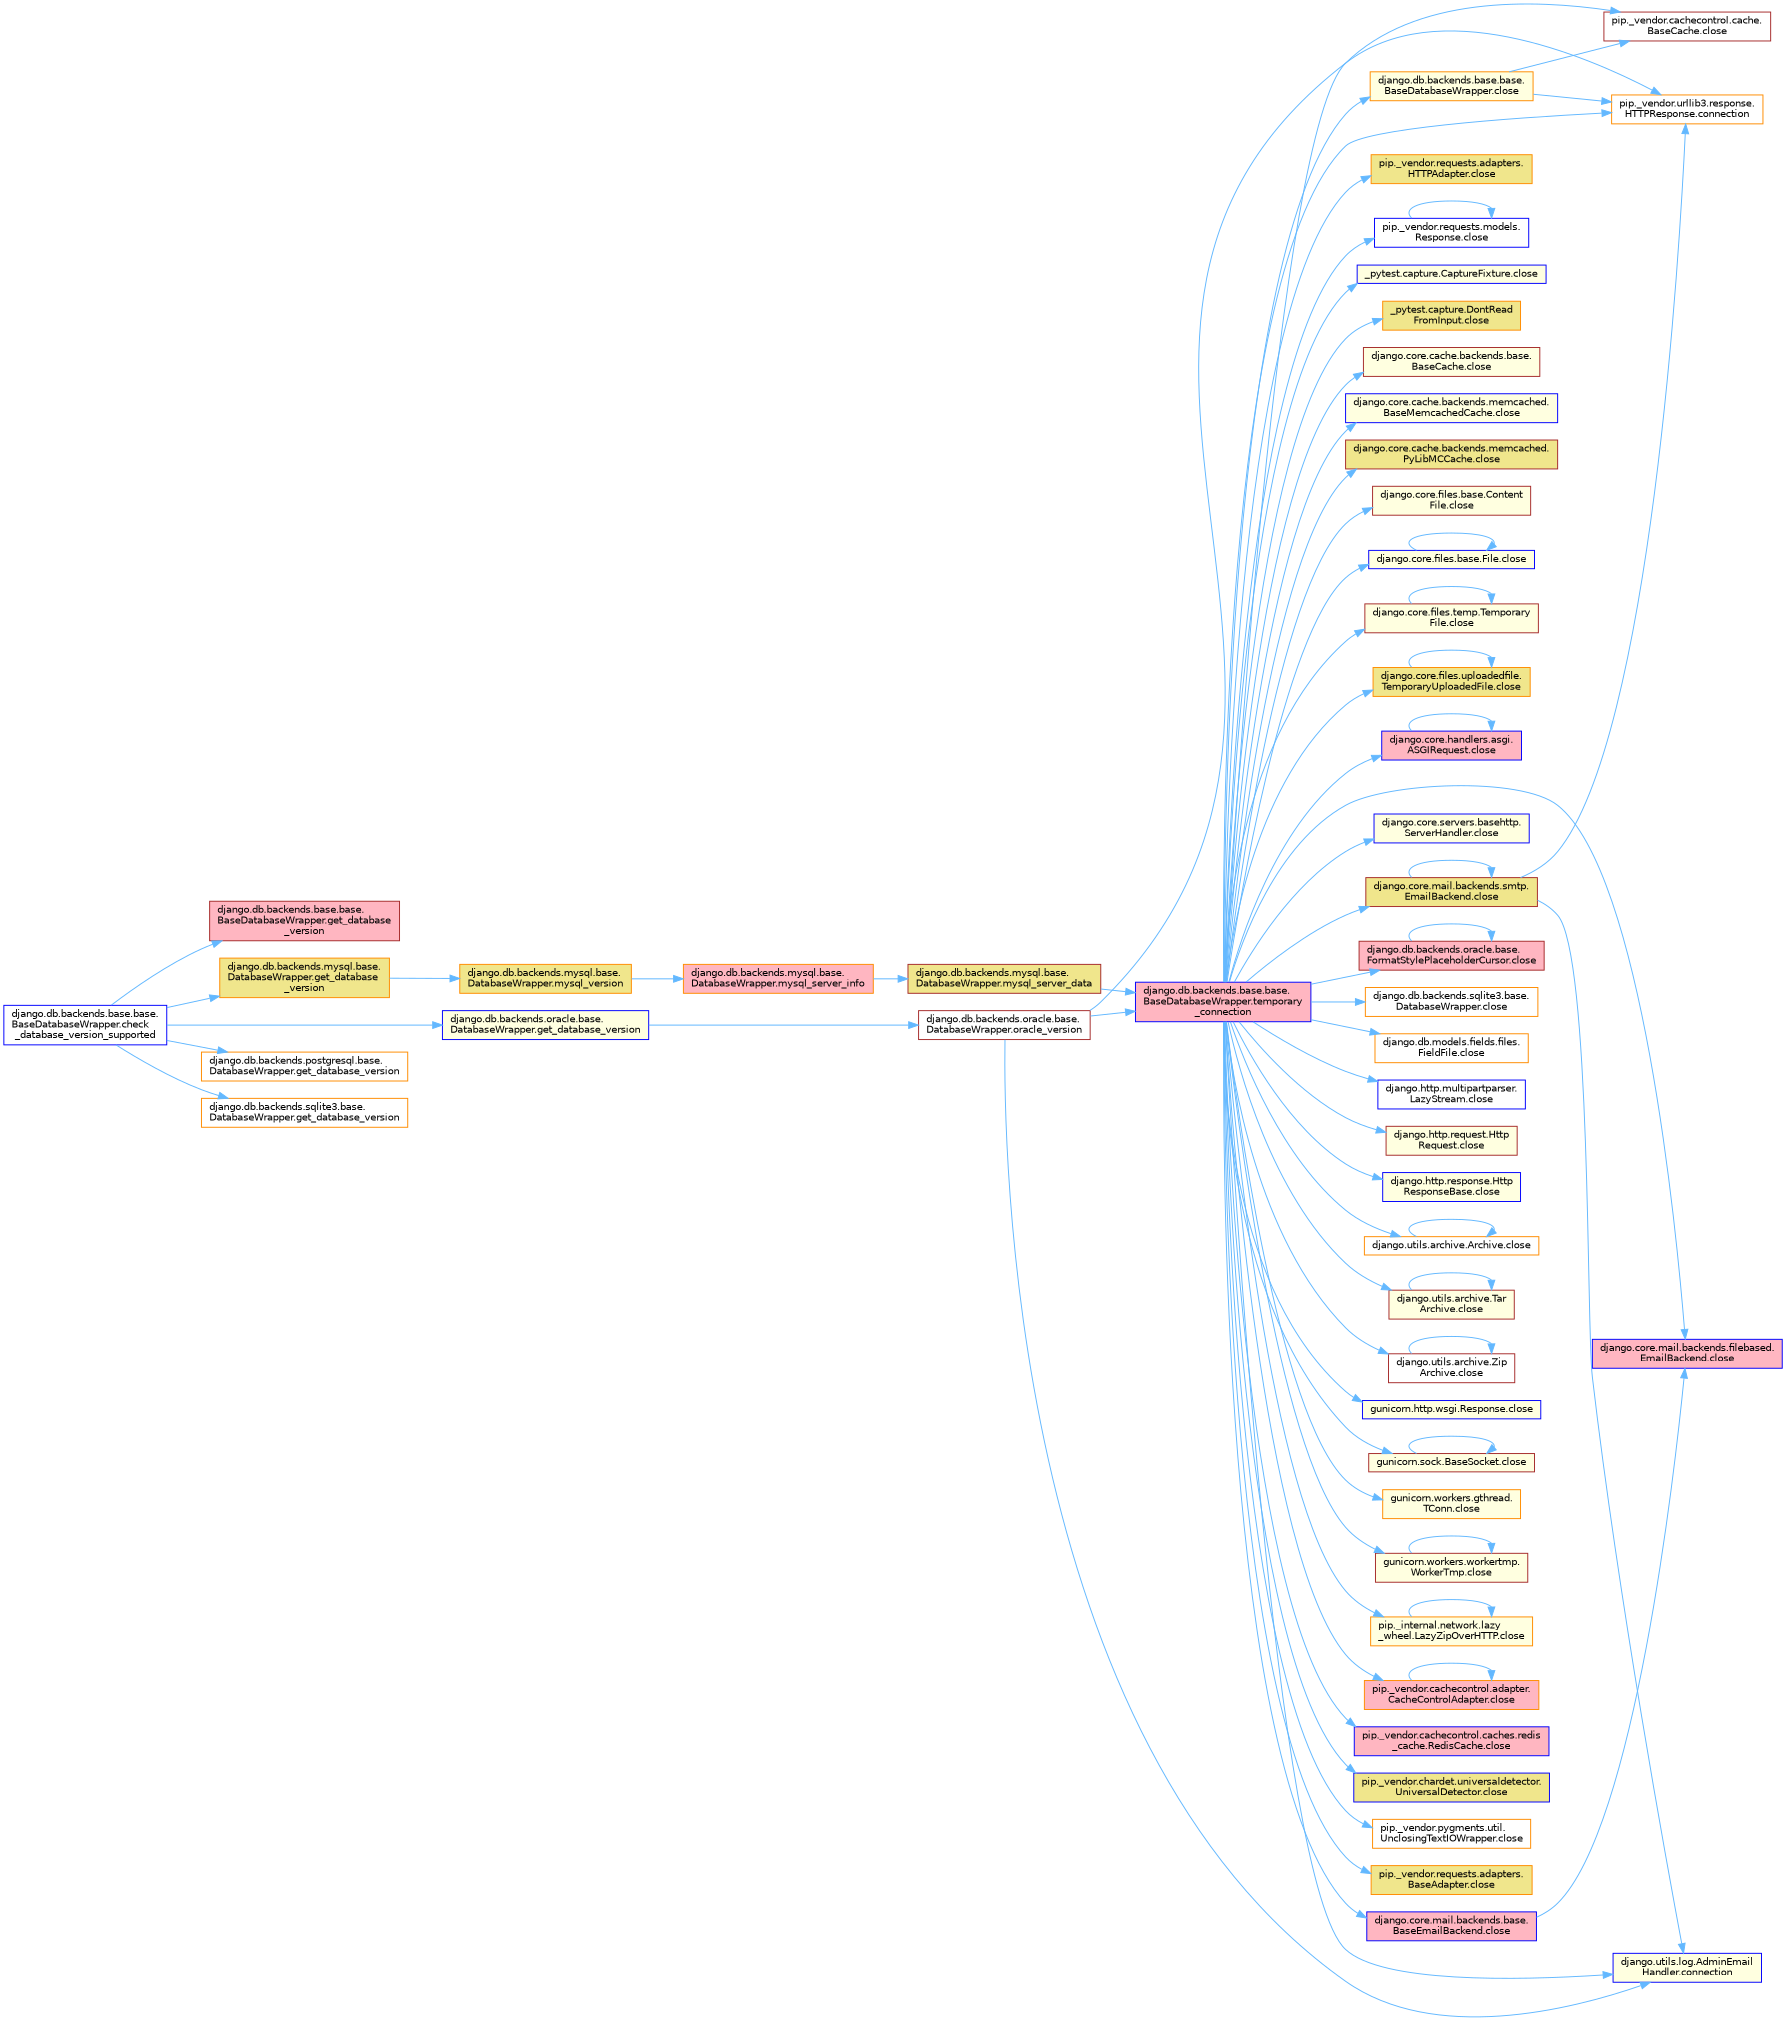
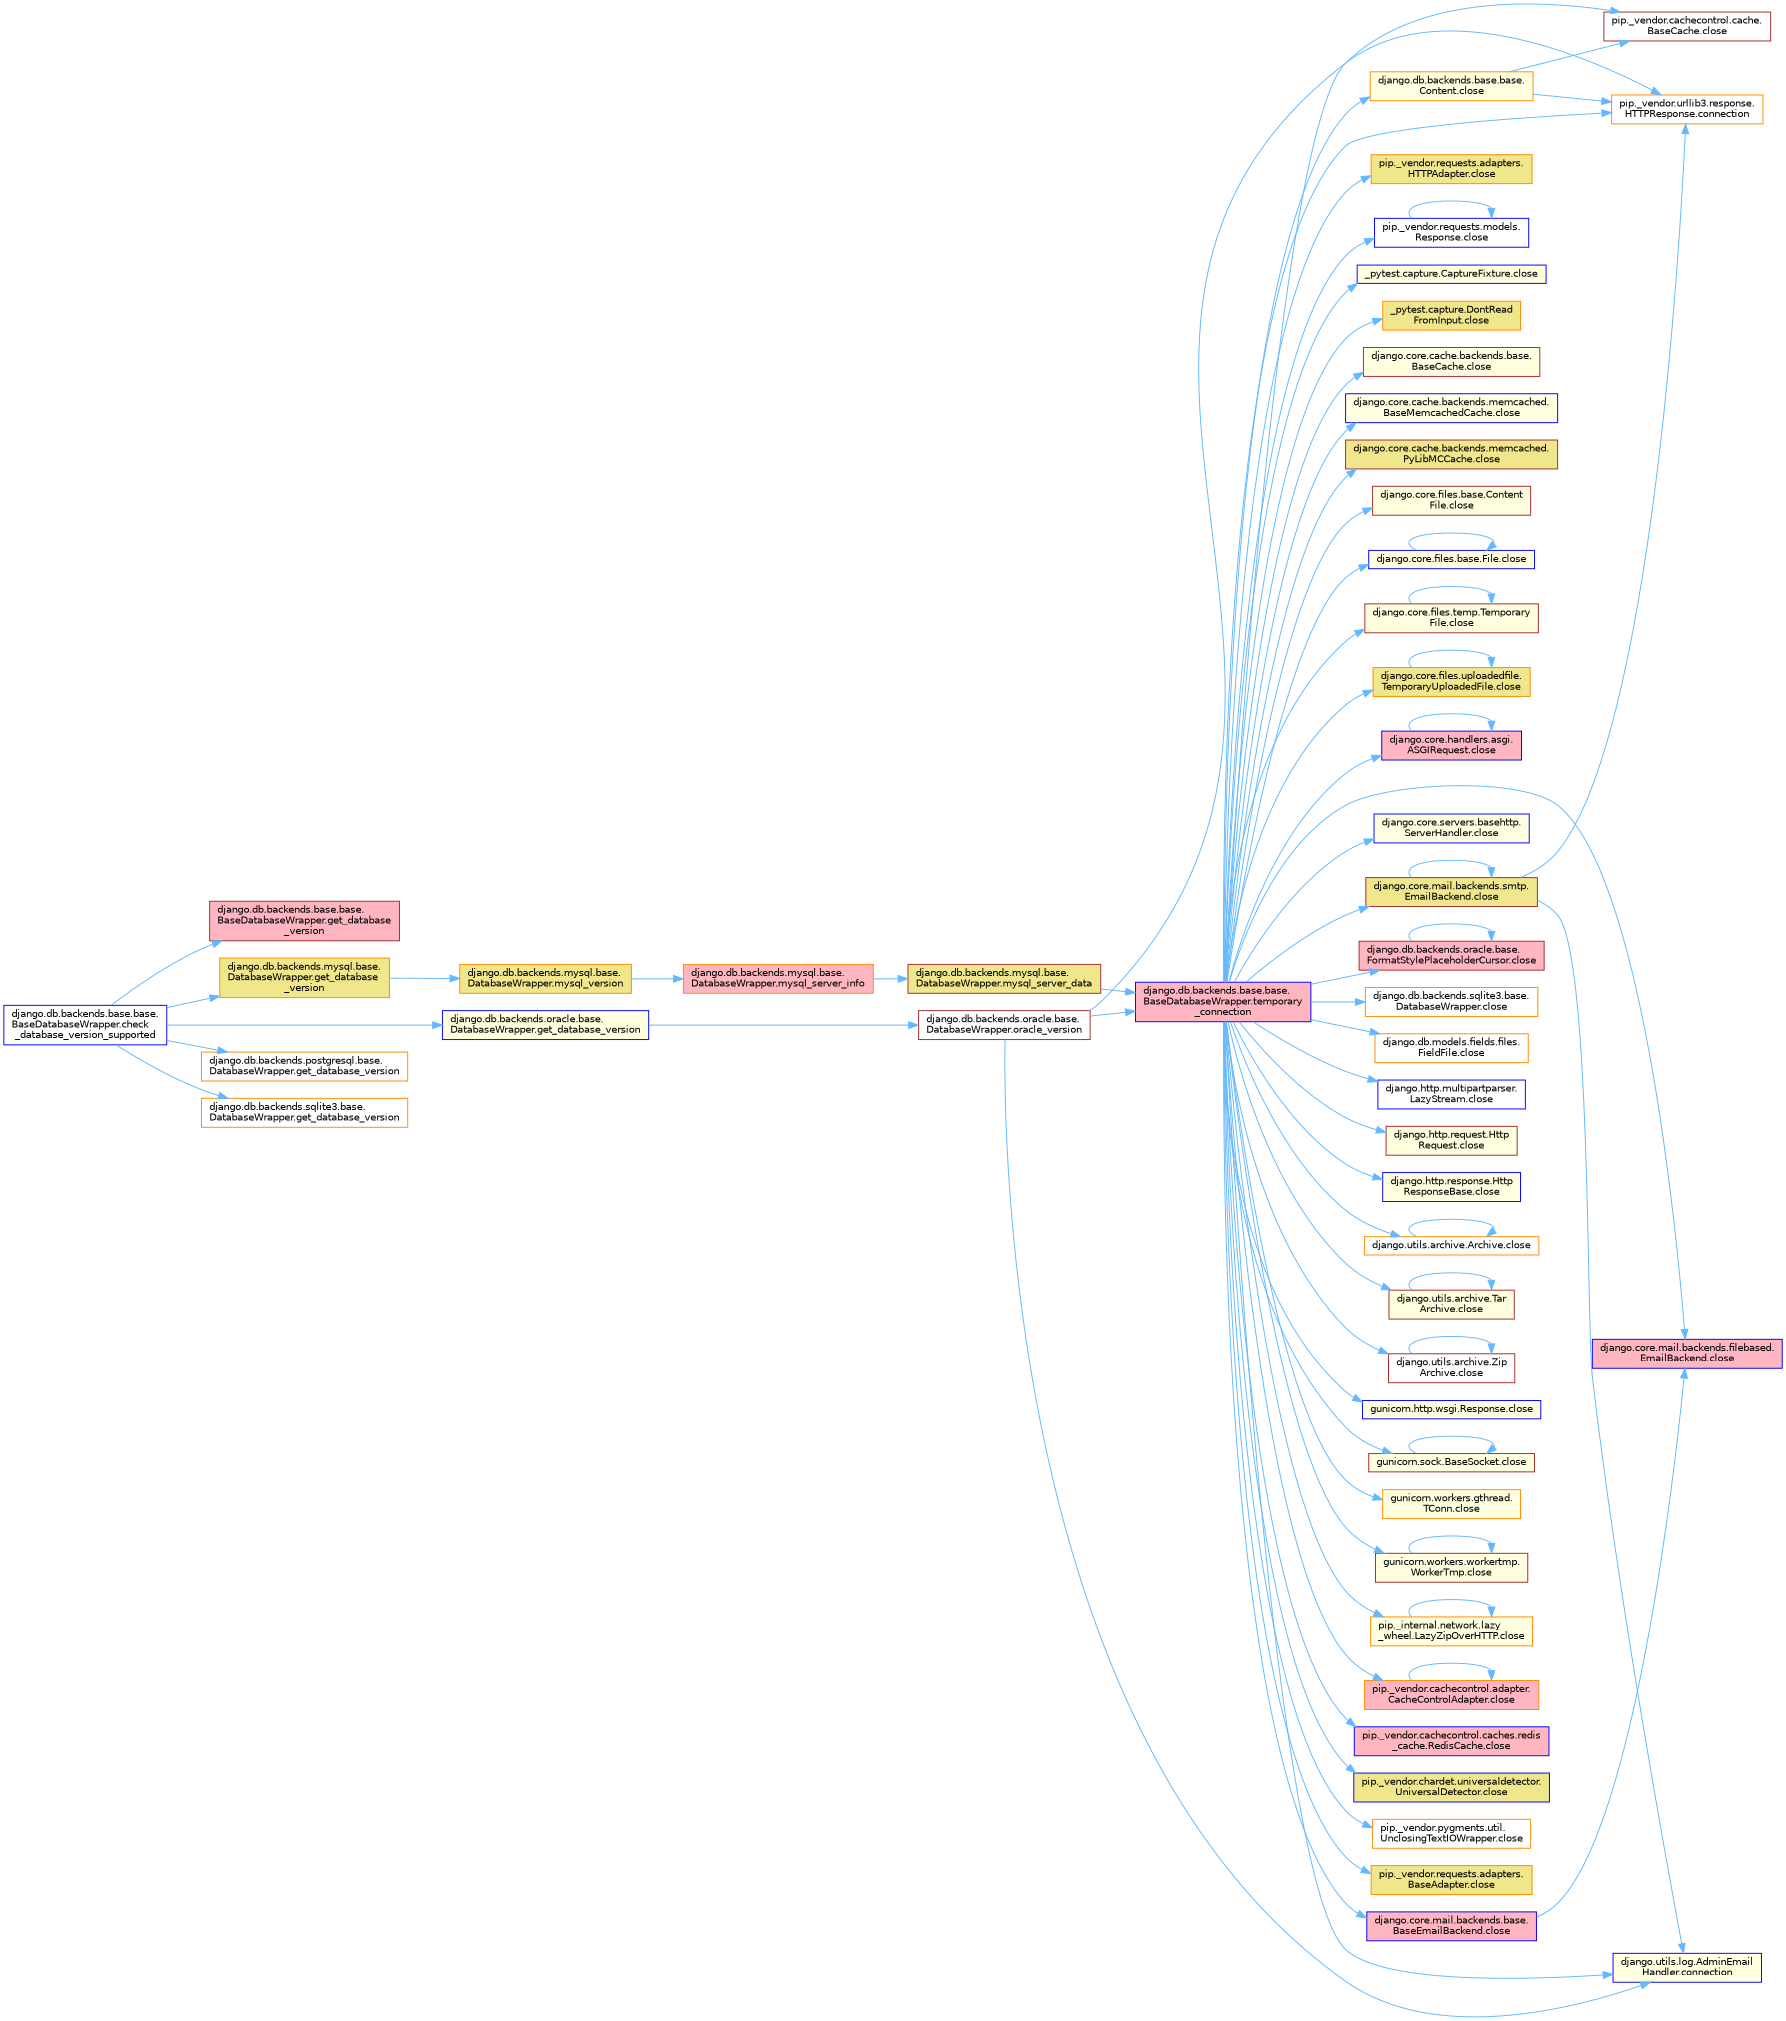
(1452, 86) -> (1452, 86)
